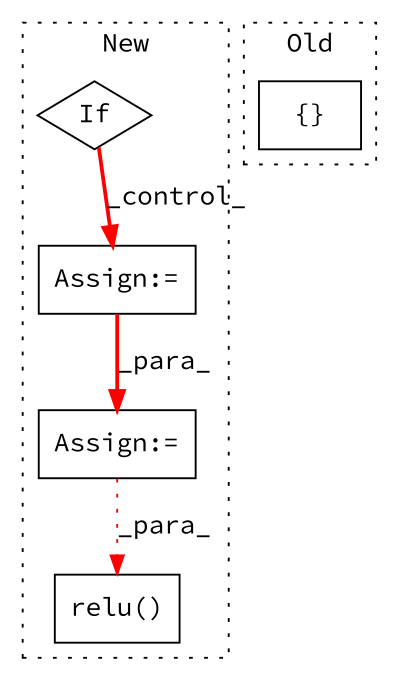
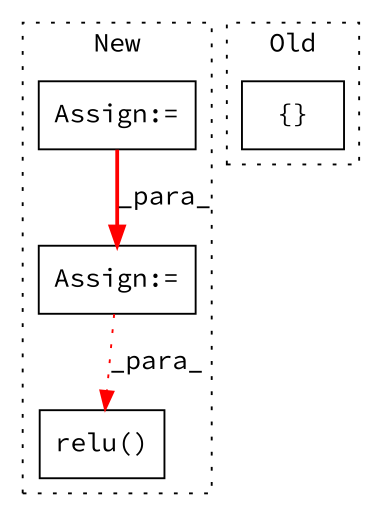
(95, 115) -> none
